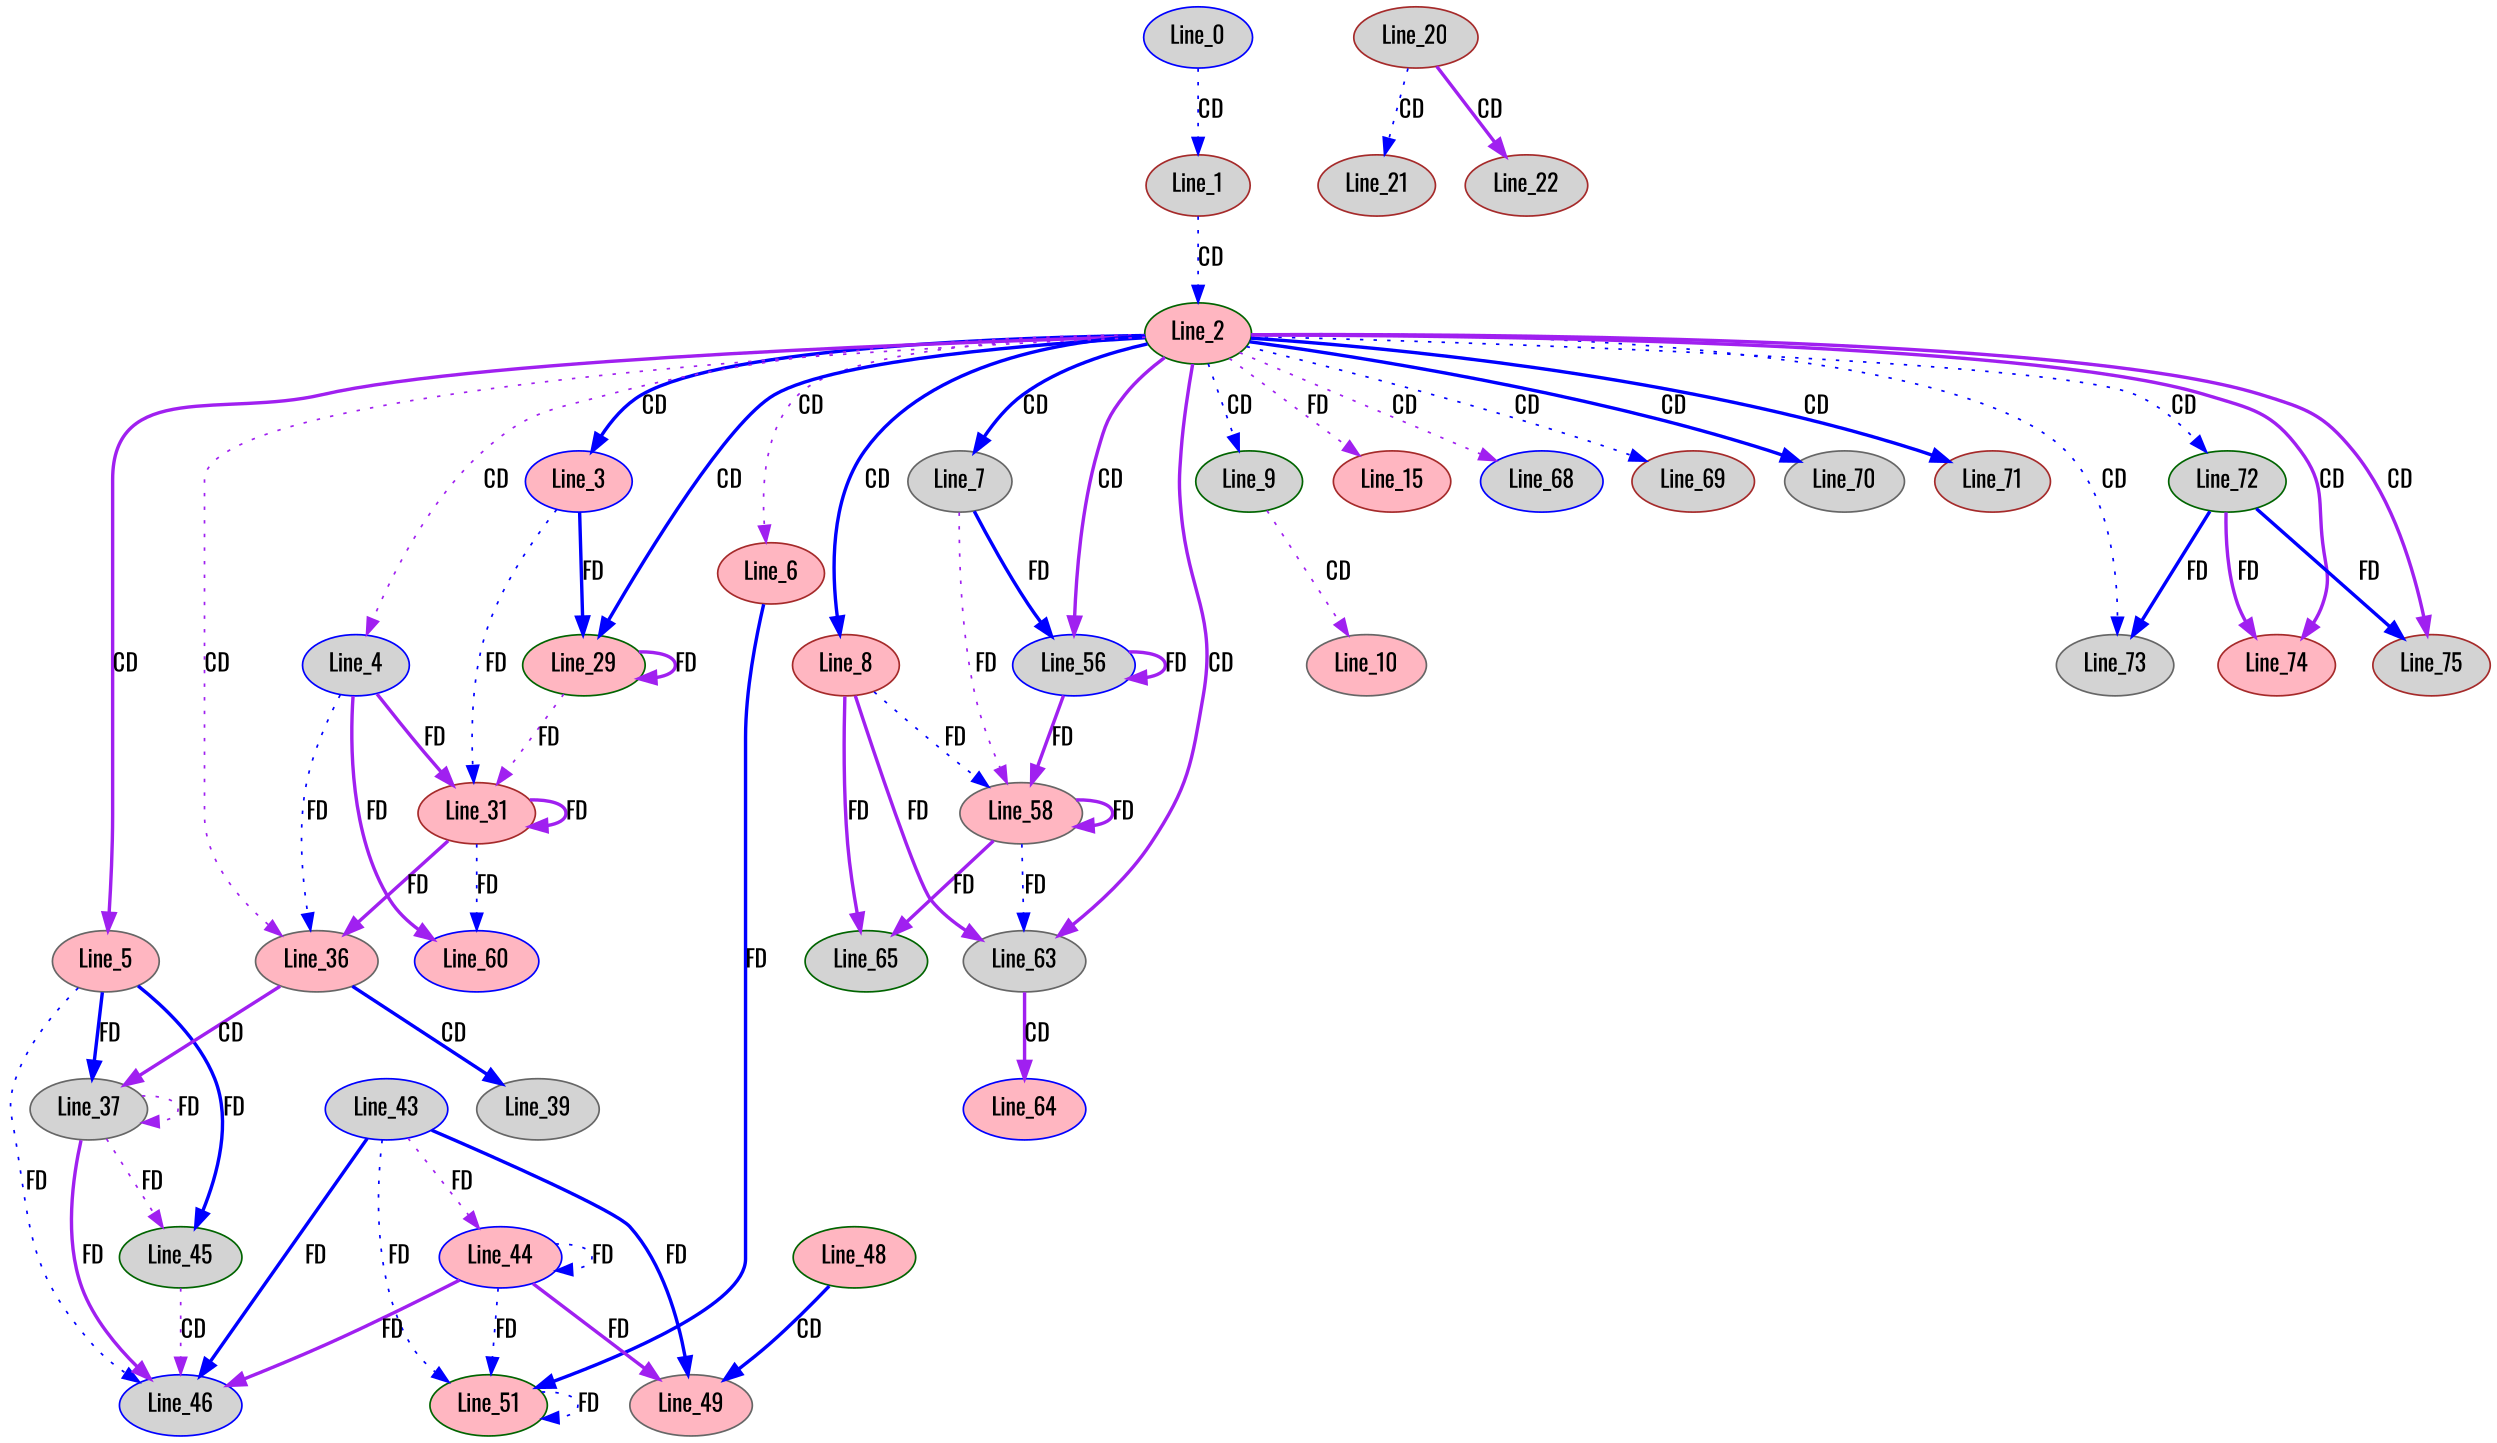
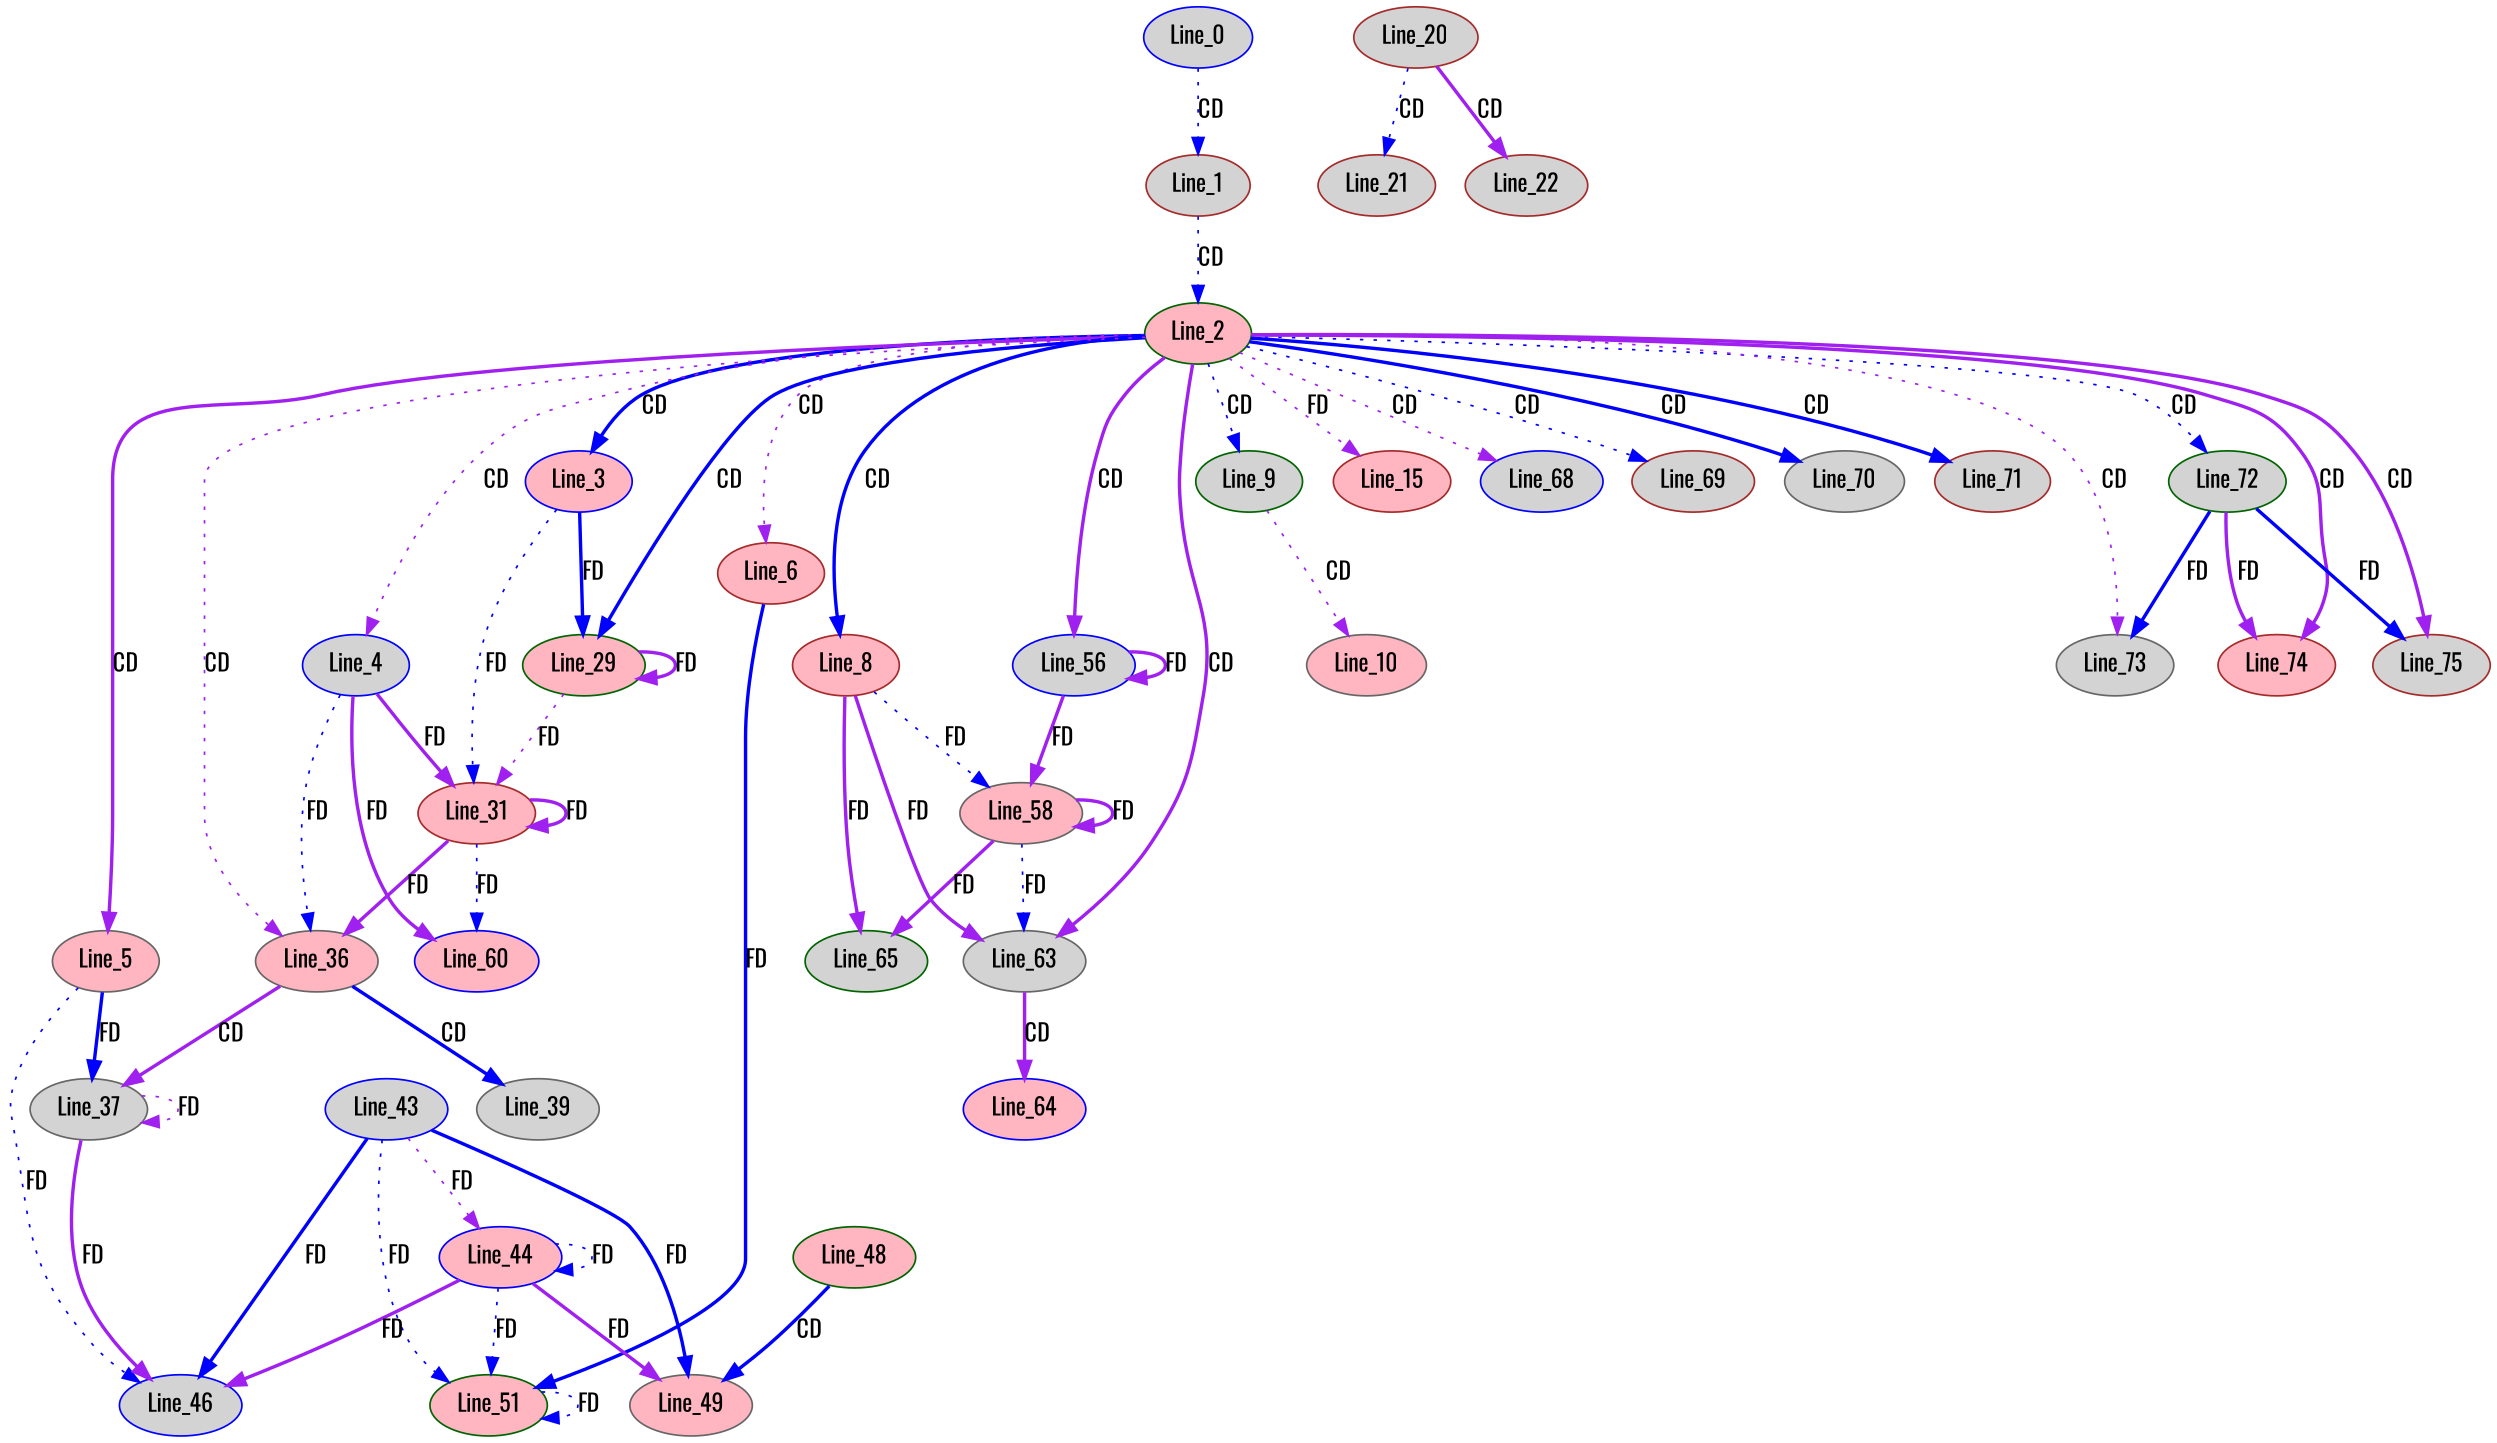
(1856, 373) -> (1856, 373)
(960, 481) -> none
(181, 1257) -> none
